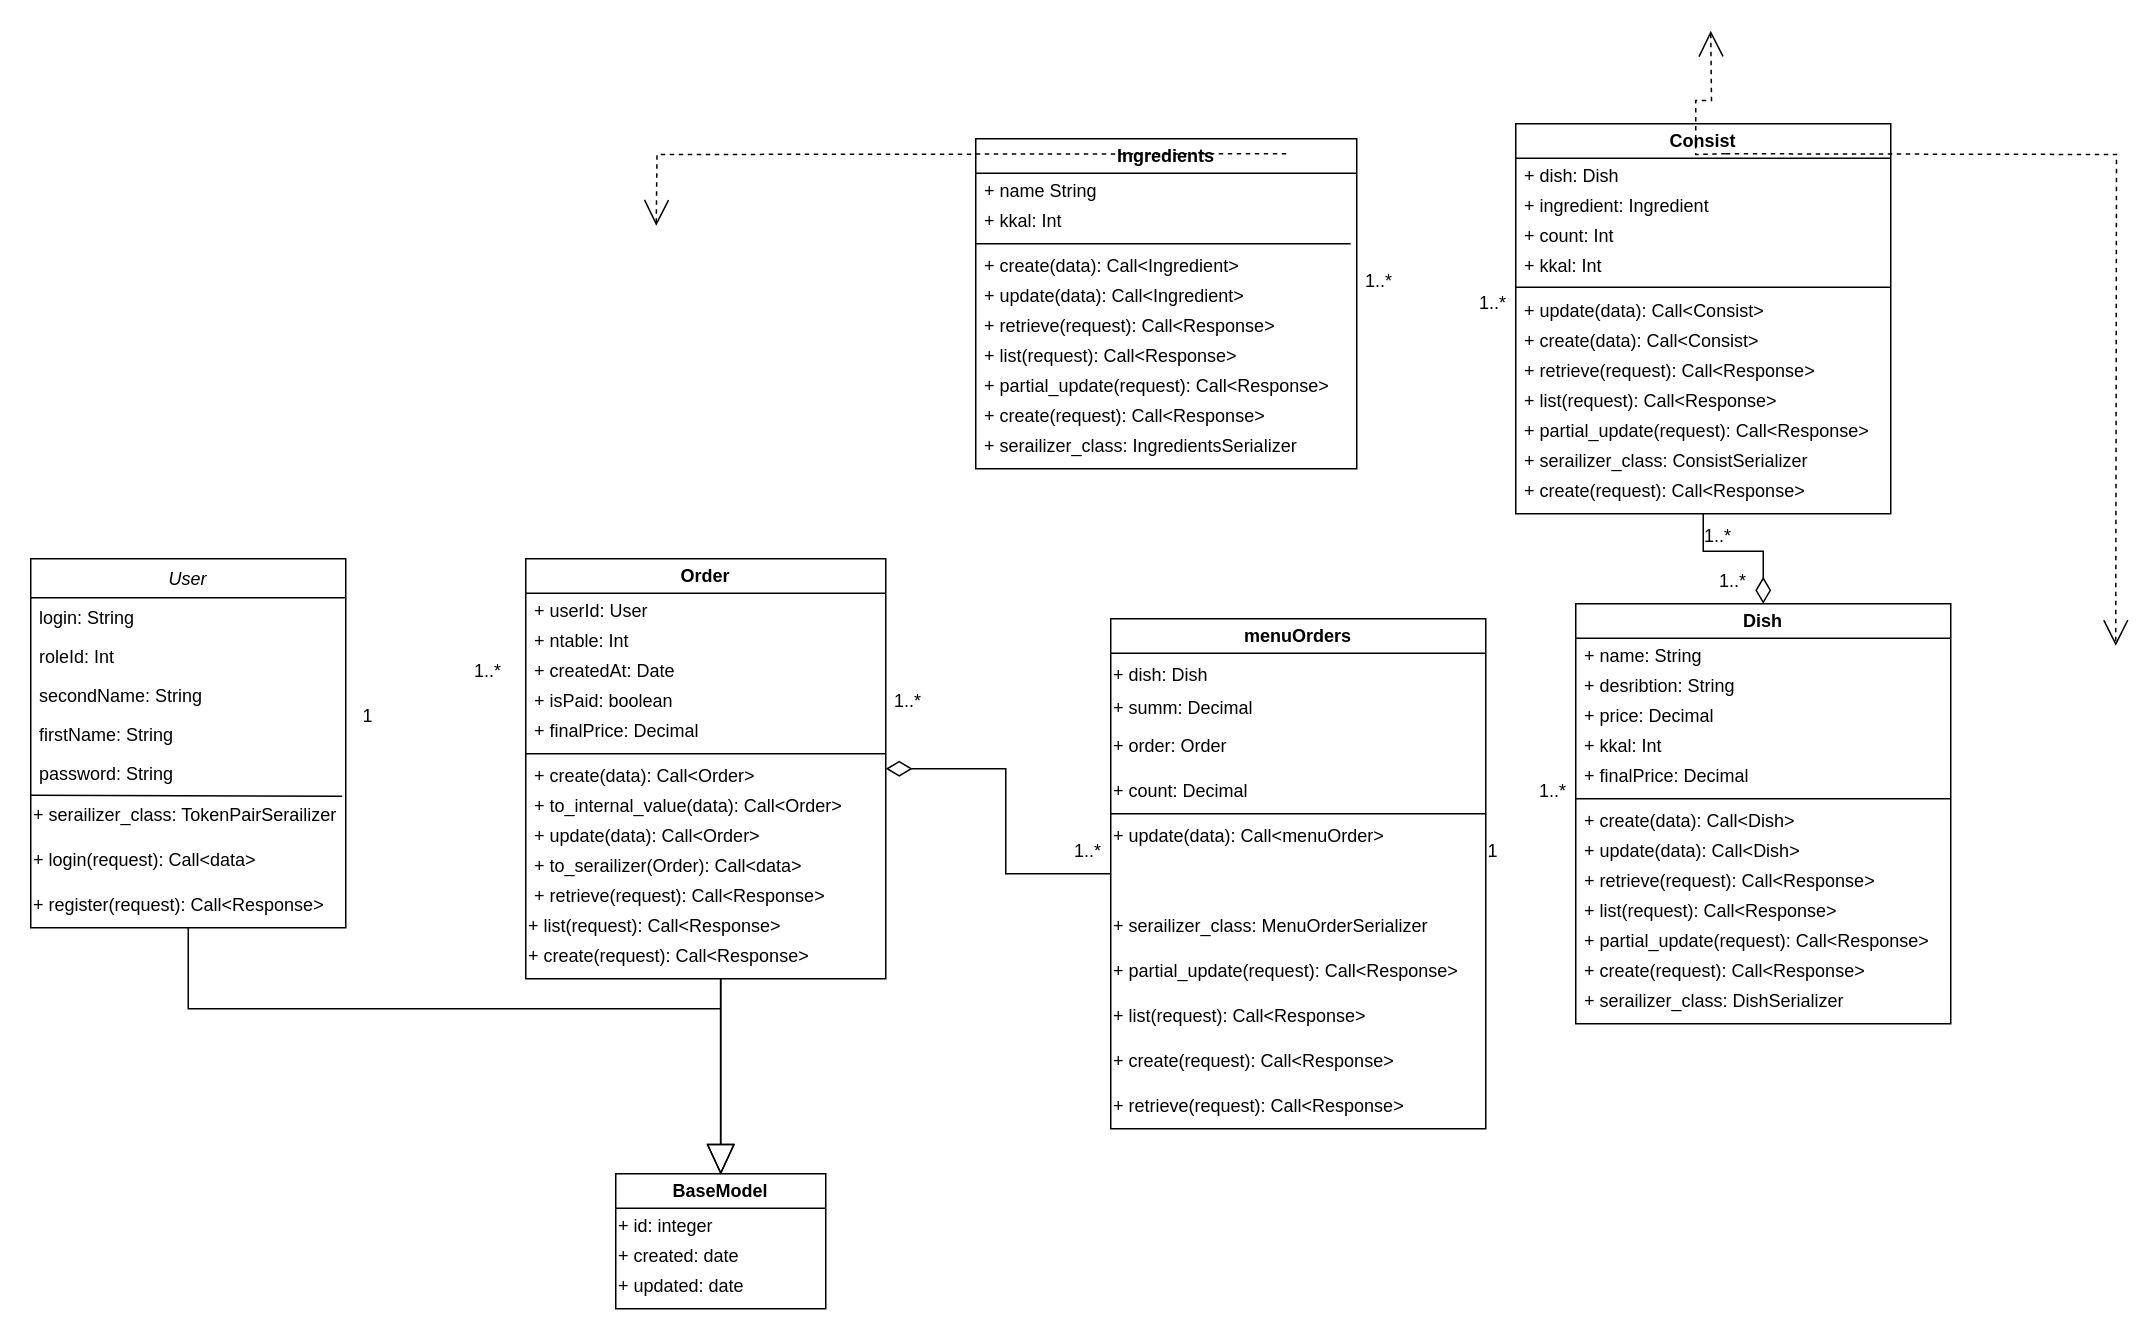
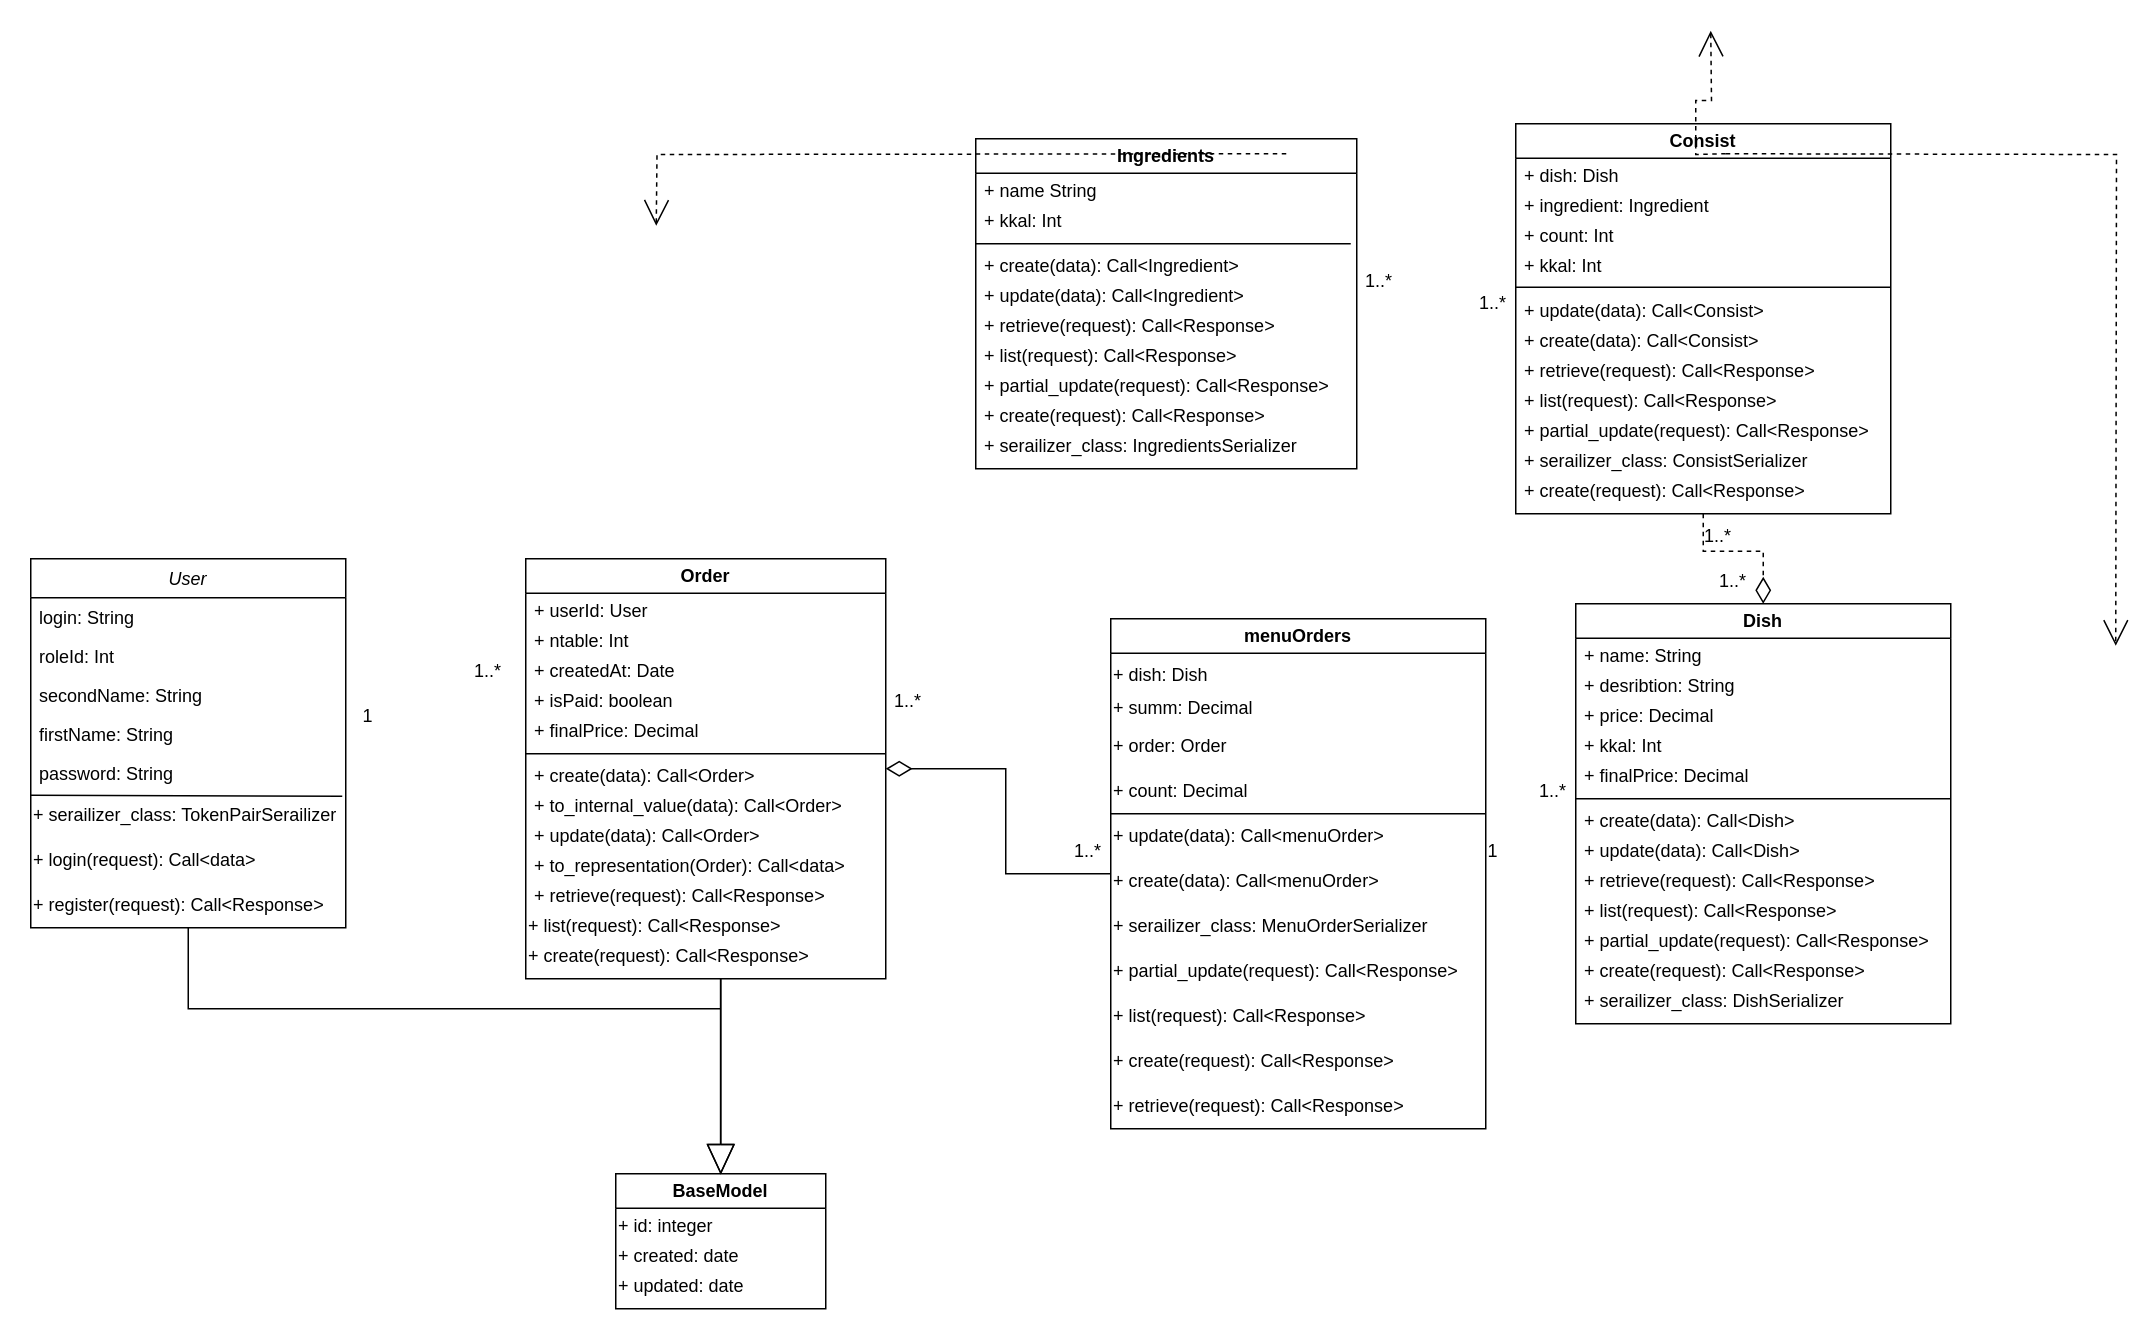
(1729, 551) -> (1729, 551)
(687, 866) -> (712, 866)
none -> (1261, 881)
